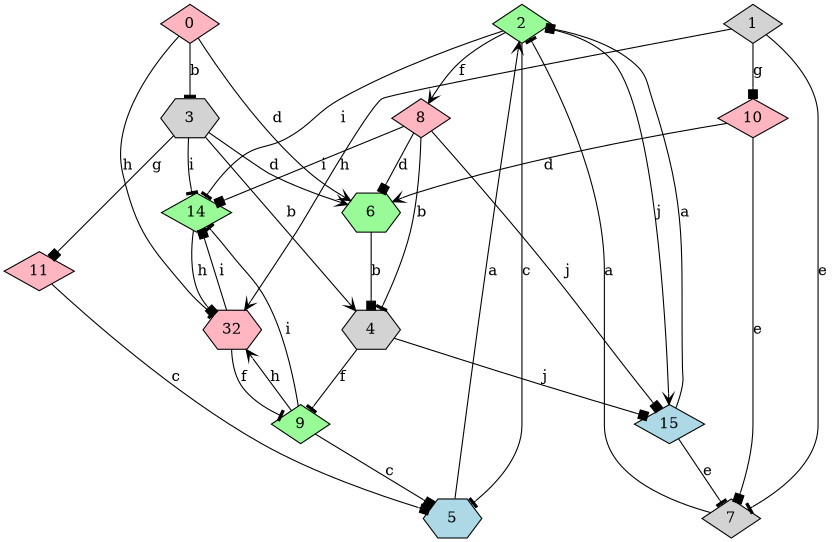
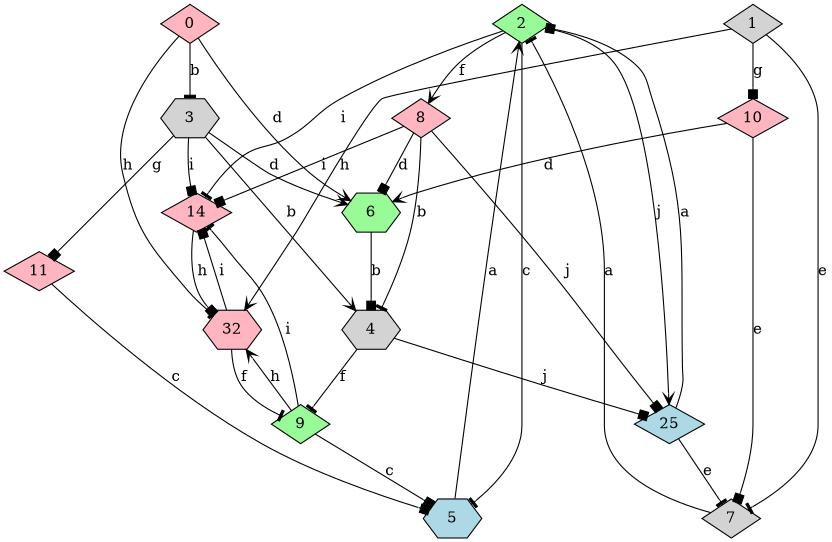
(188, 164) -> (188, 164)
(197, 213) -> (197, 213)
(669, 424) -> (669, 424)
